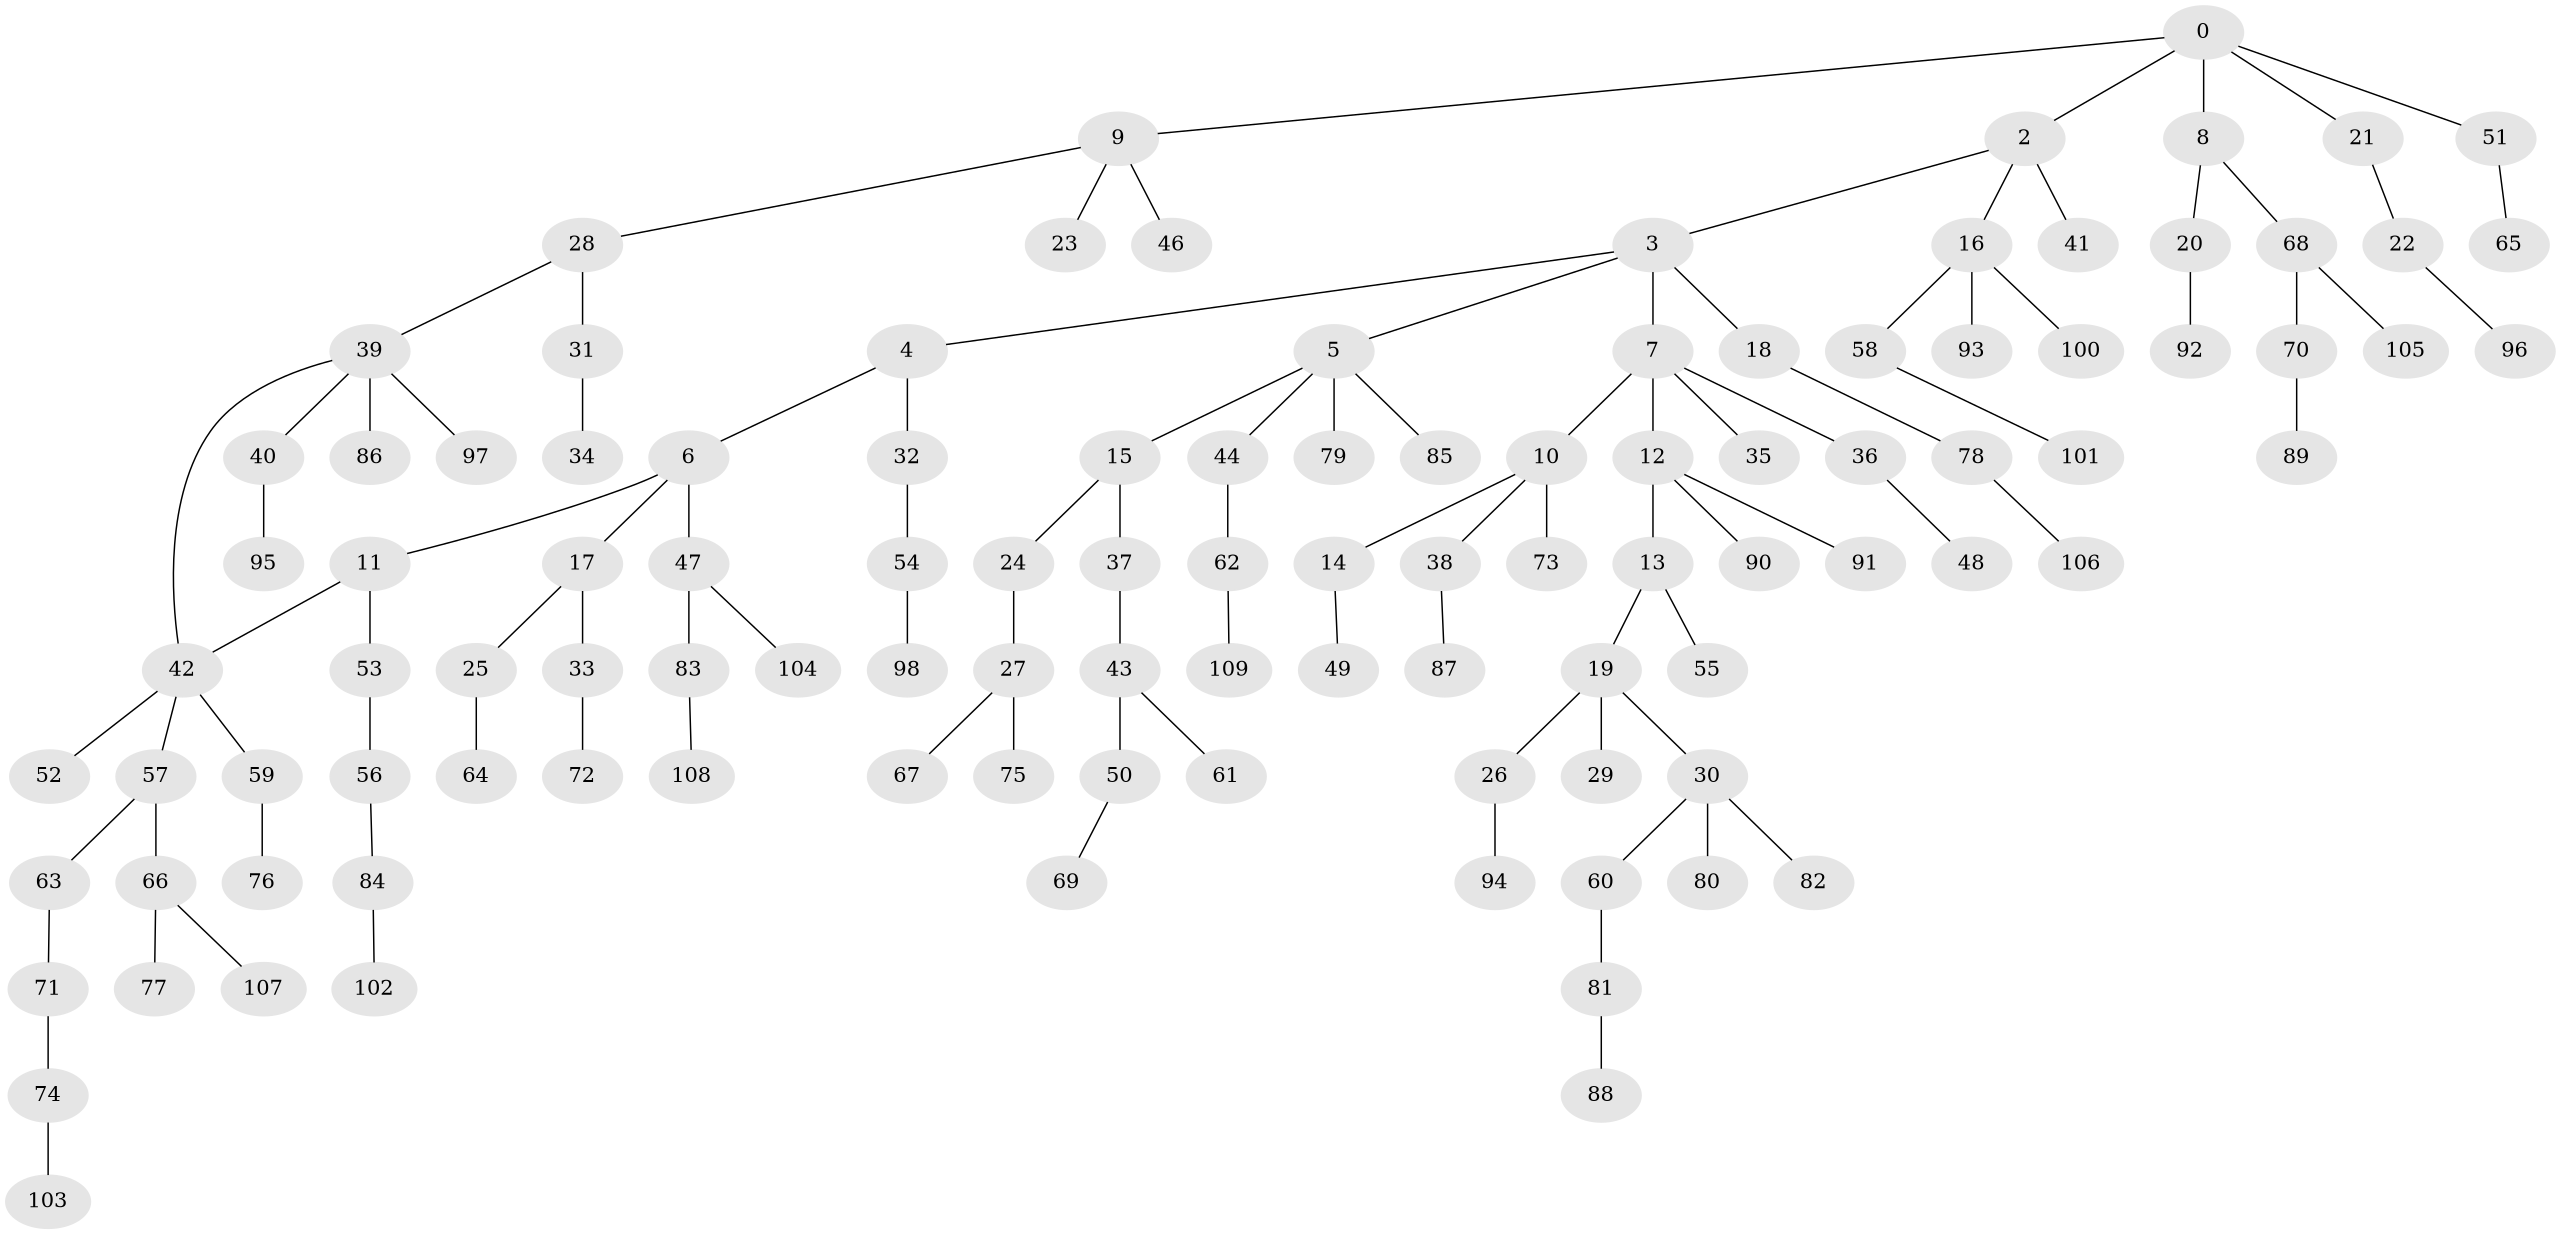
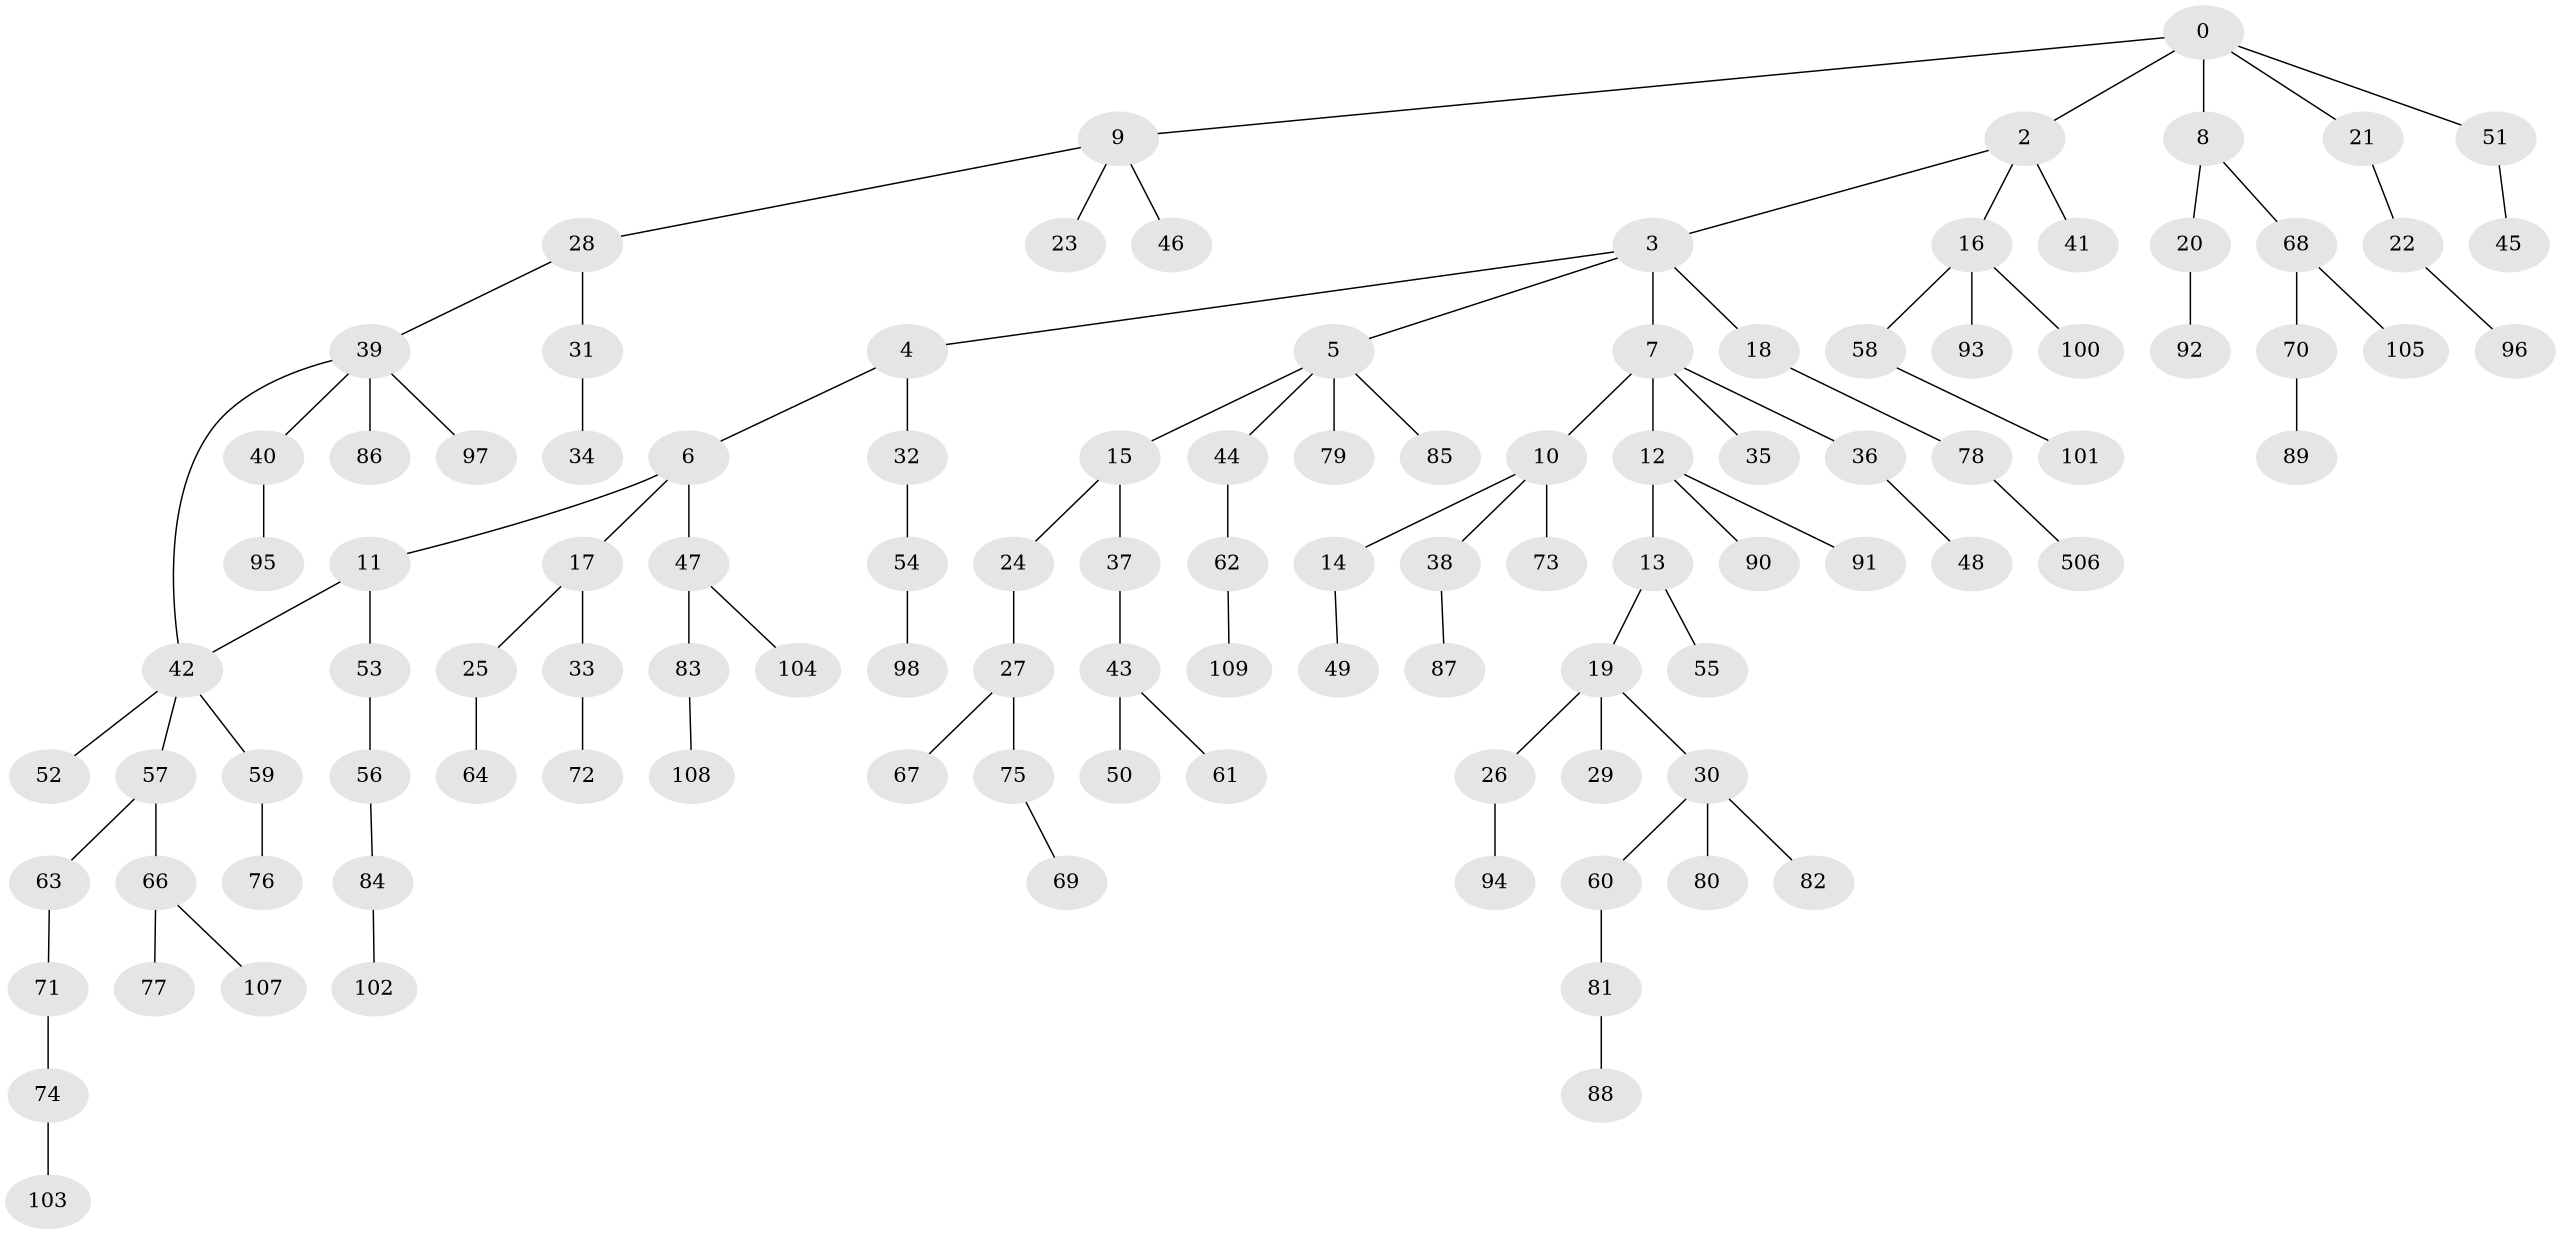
(2509, 245) -> (2509, 245)
(2081, 564) -> (2081, 564)
(1093, 830) -> (1040, 830)
